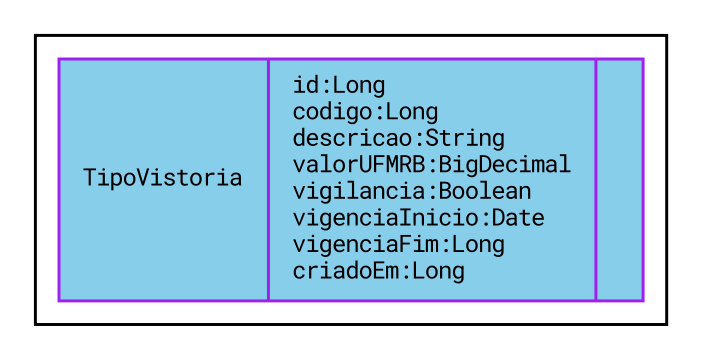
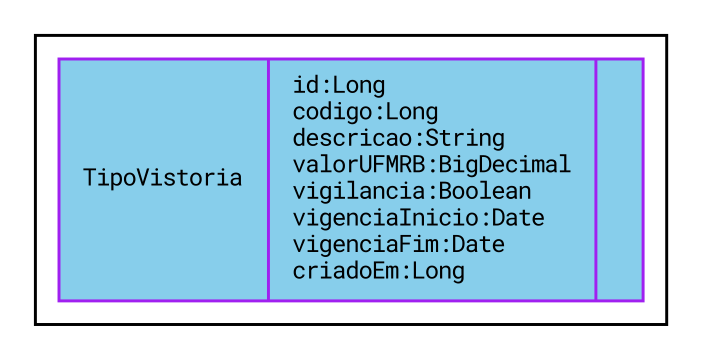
(400, 245) -> (400, 245)
